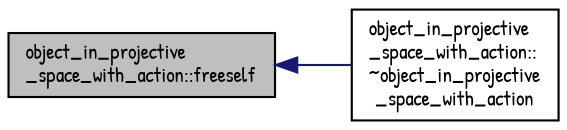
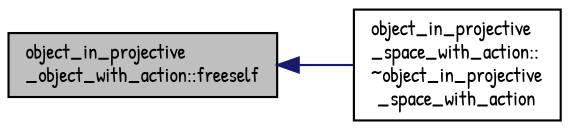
(142, 65) -> (143, 65)
